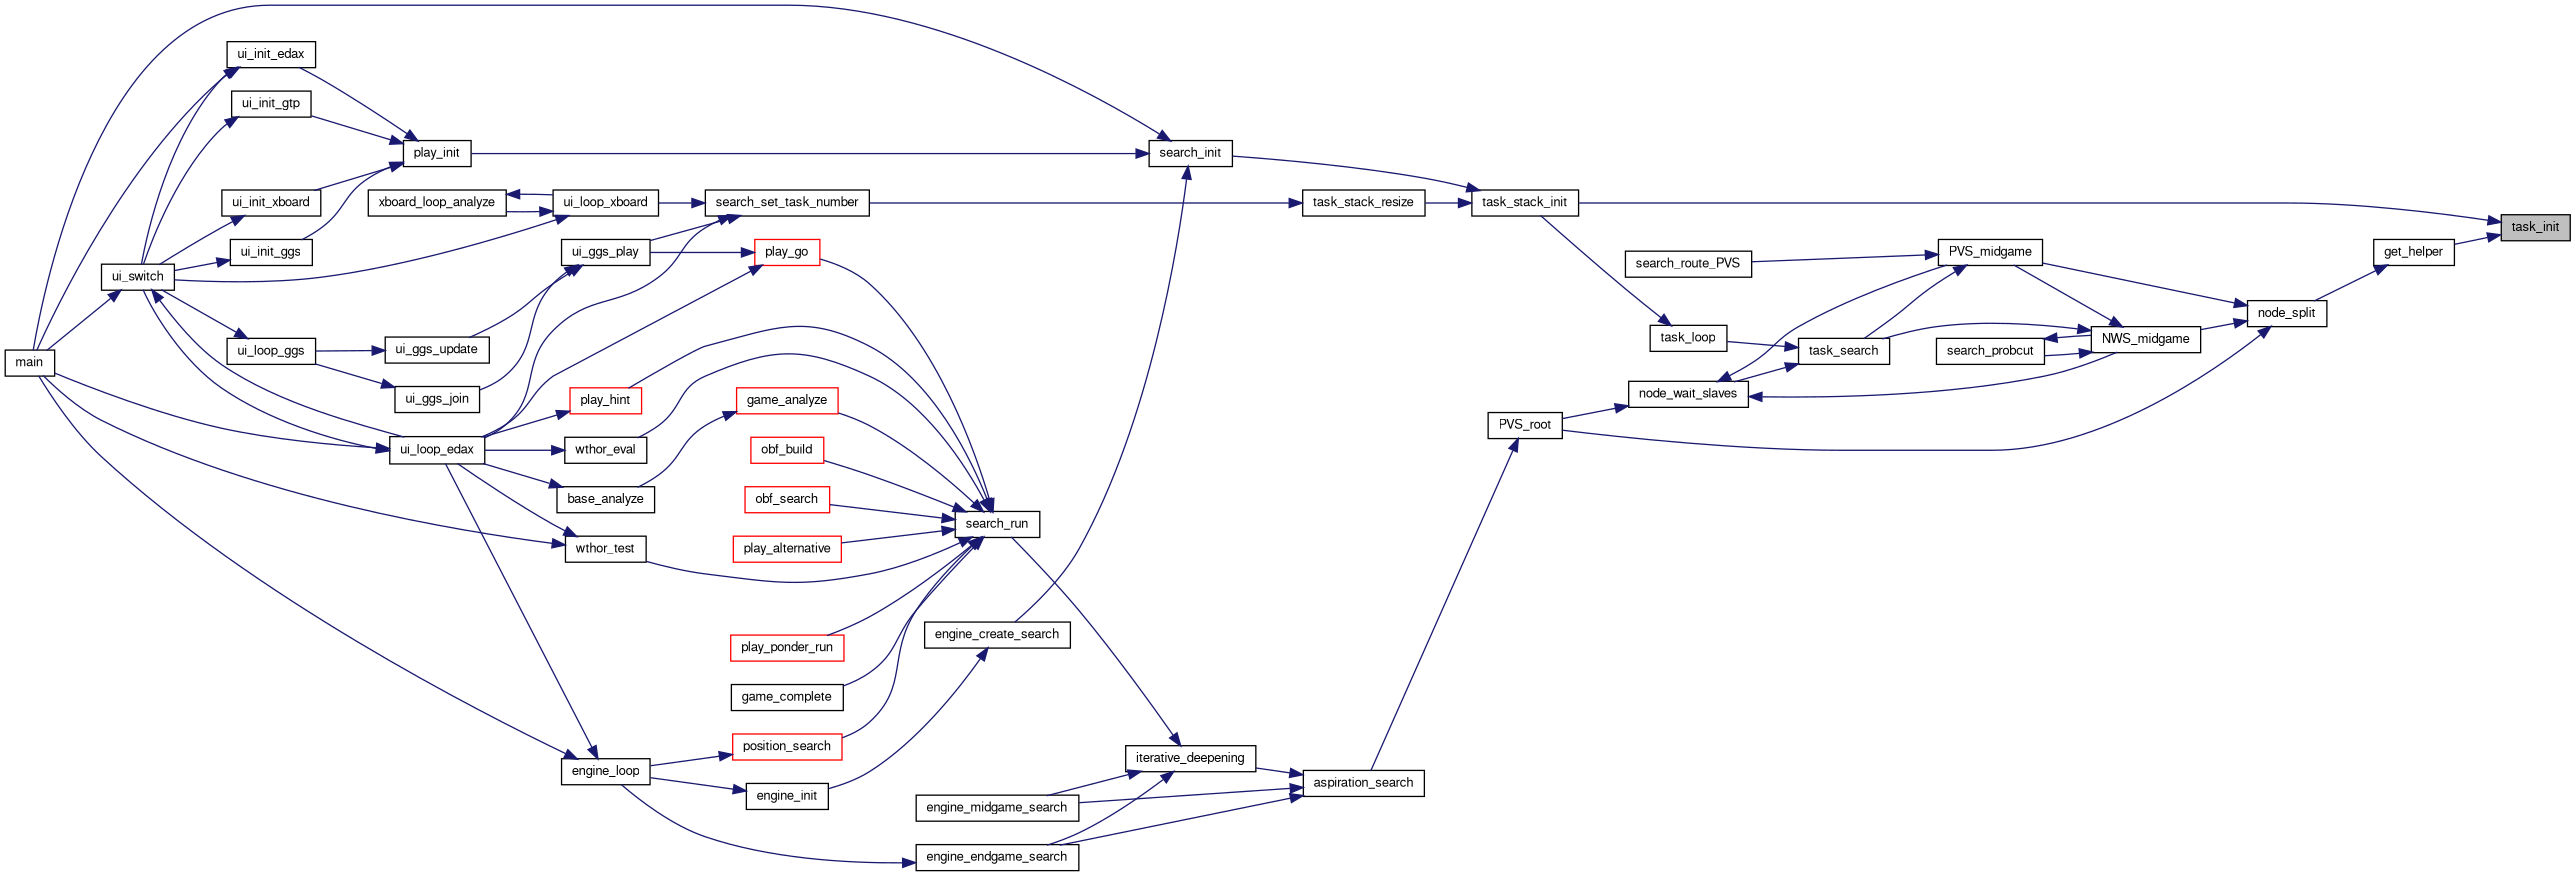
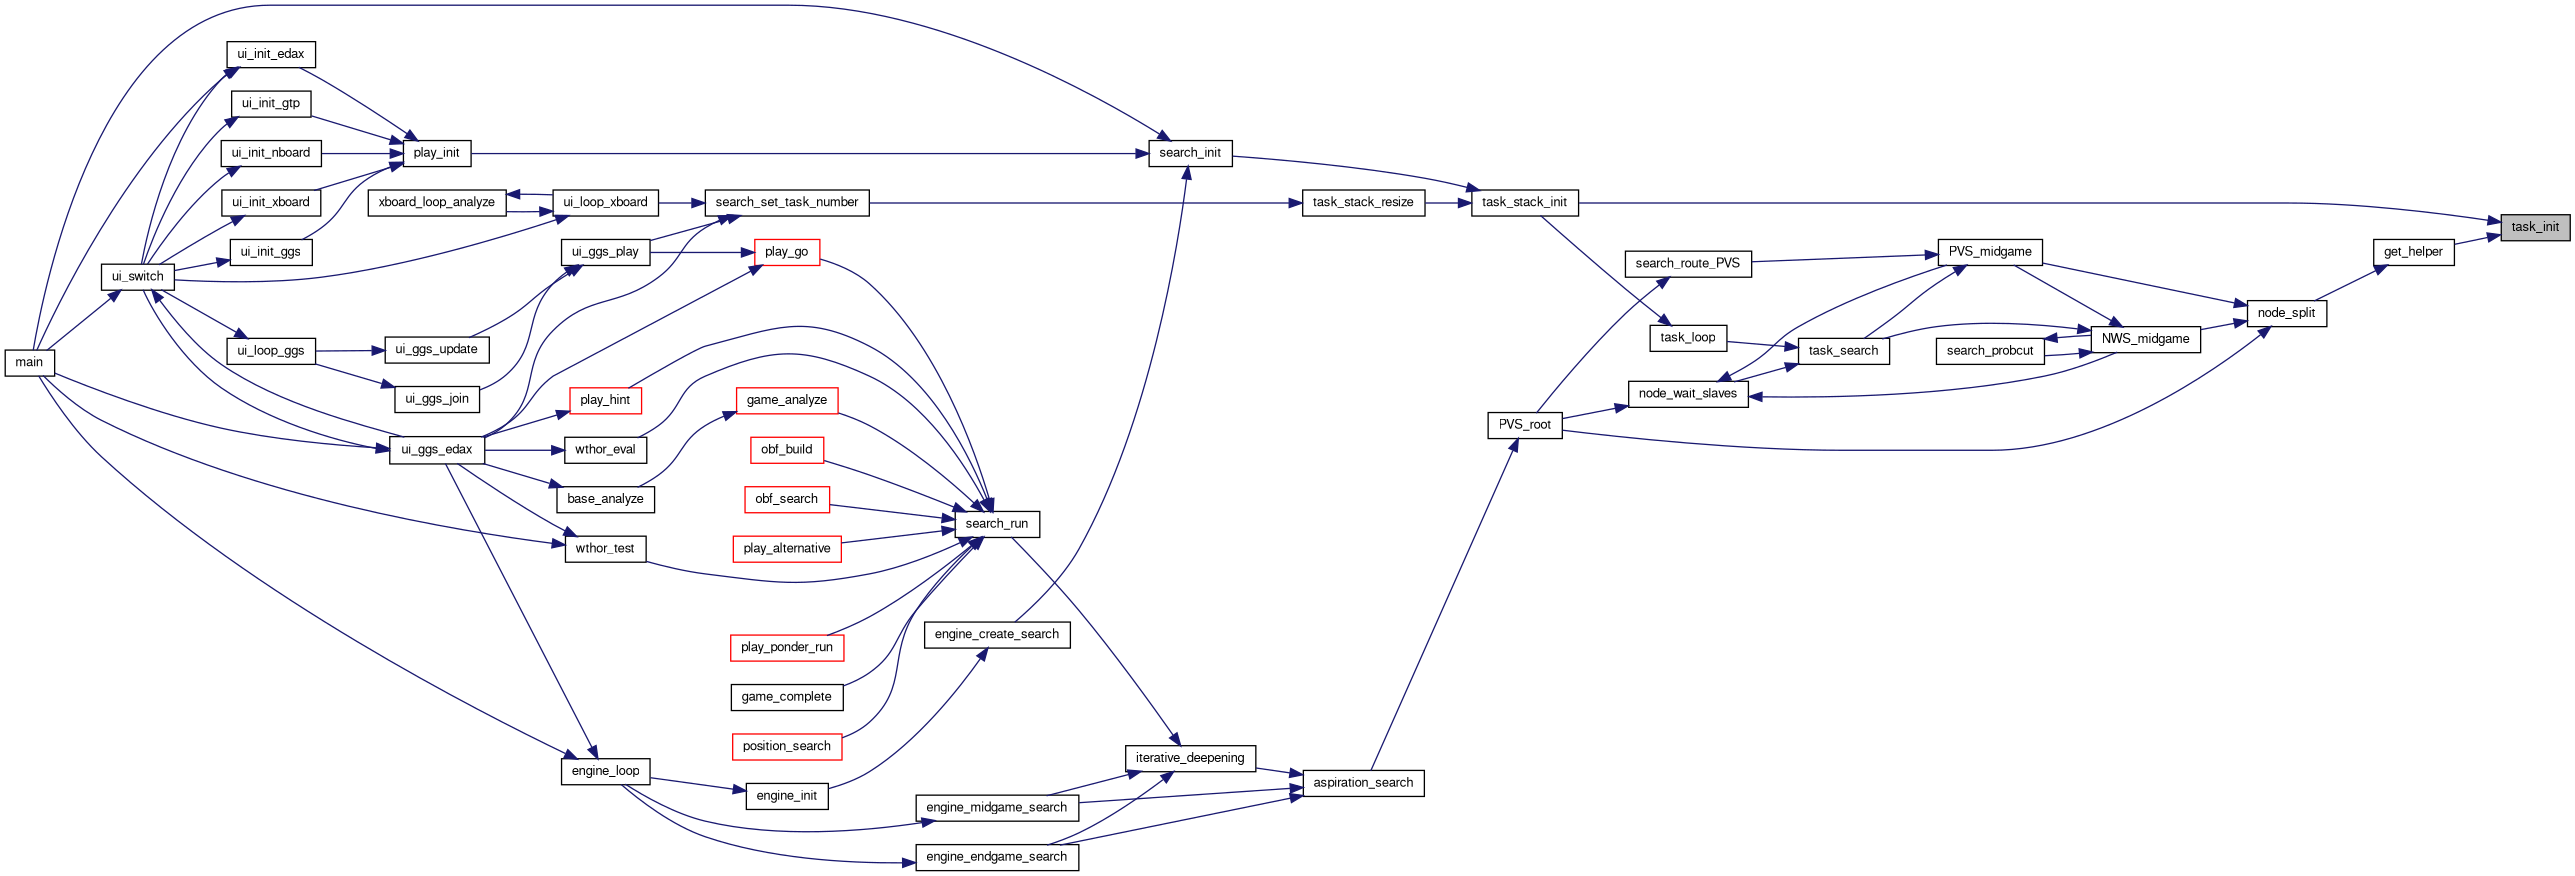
none -> (271, 154)
none -> (1594, 346)
(437, 450) -> (437, 450)
(685, 761) -> (769, 830)
